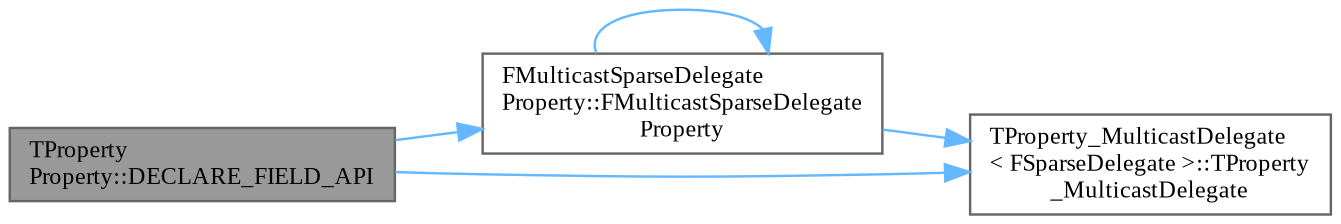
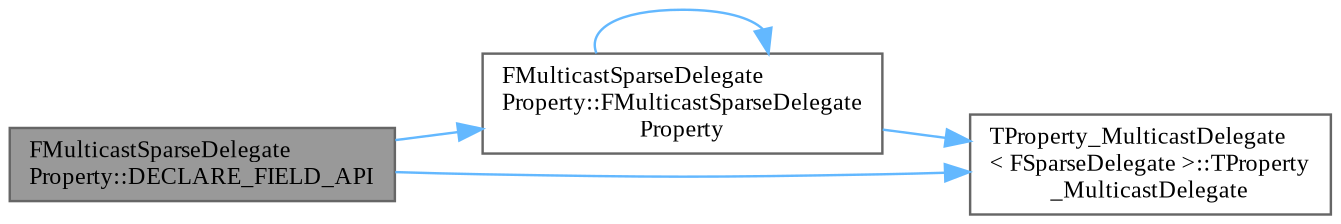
(202, 165) -> (202, 165)
